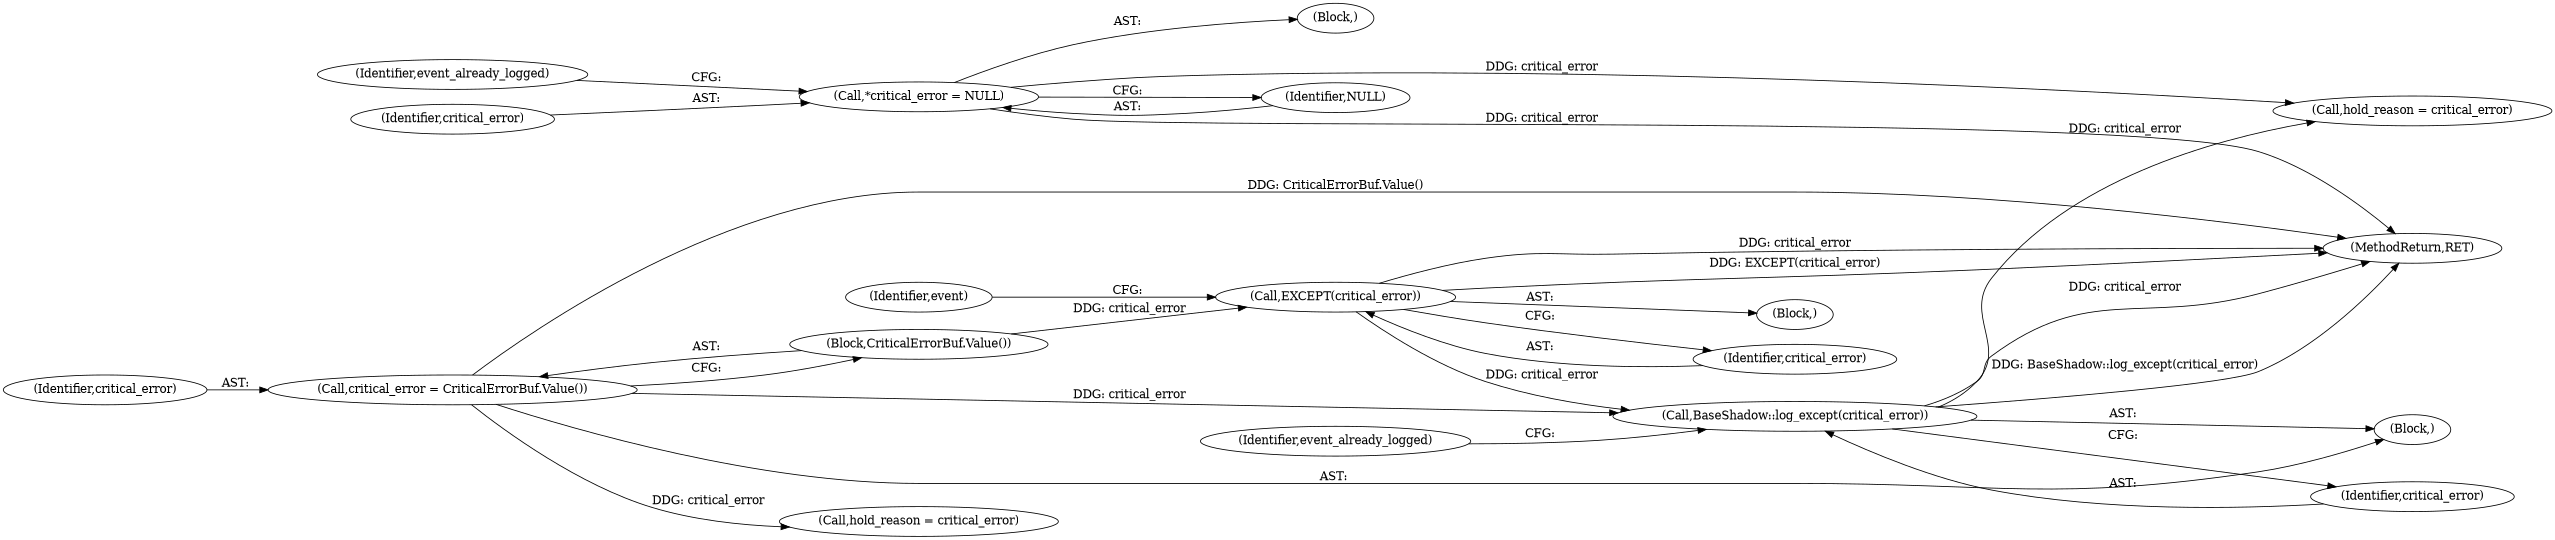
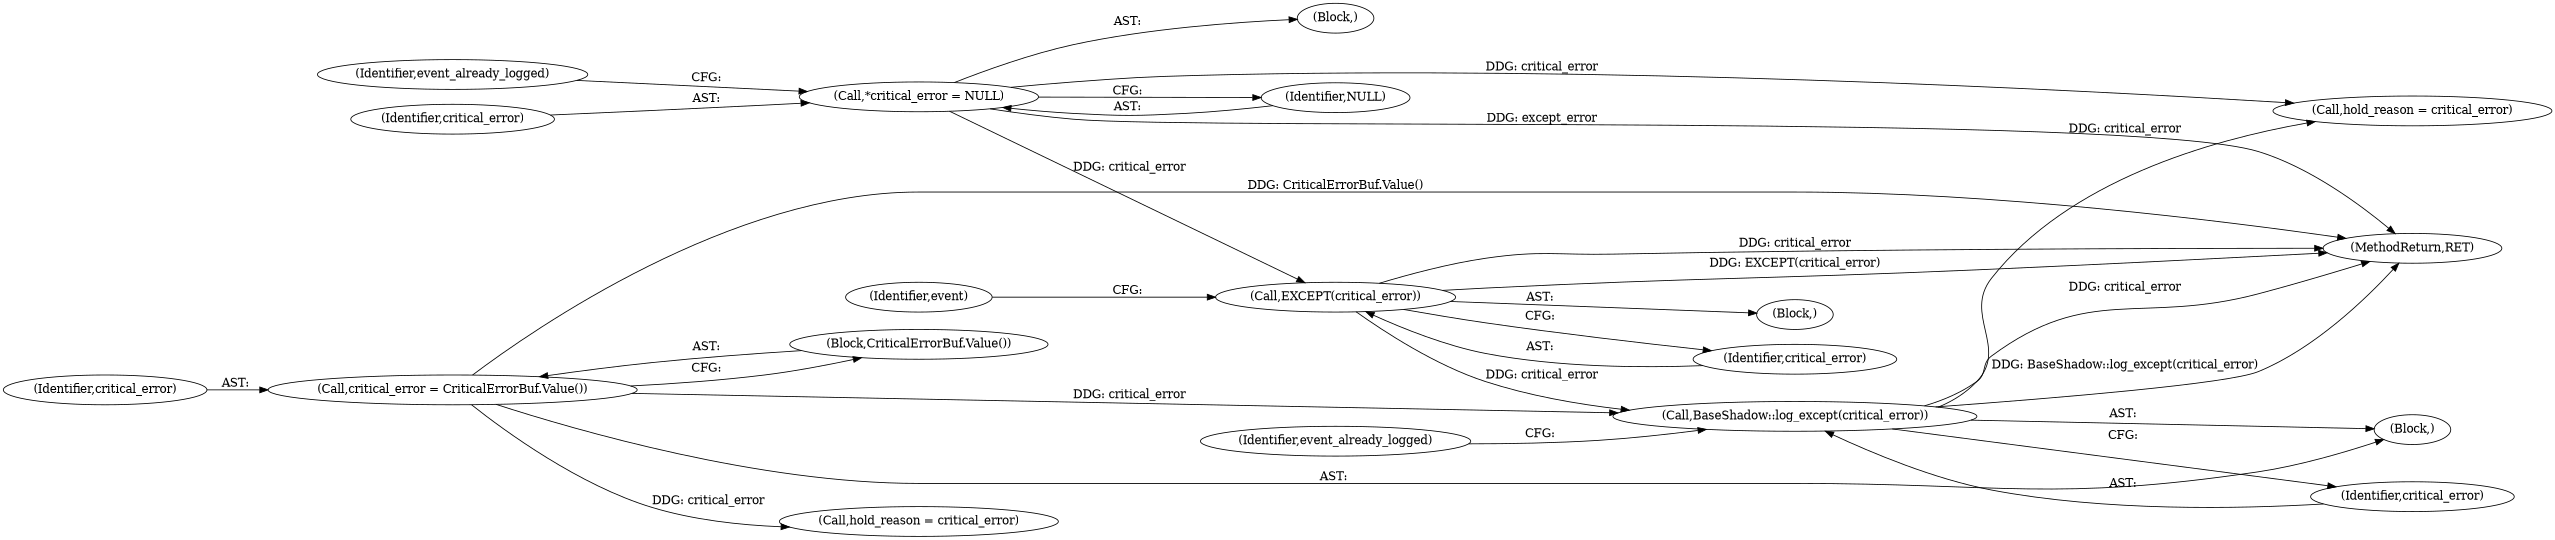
(1542, 119) -> (1542, 119)
(1125, 321) -> (1132, 199)
